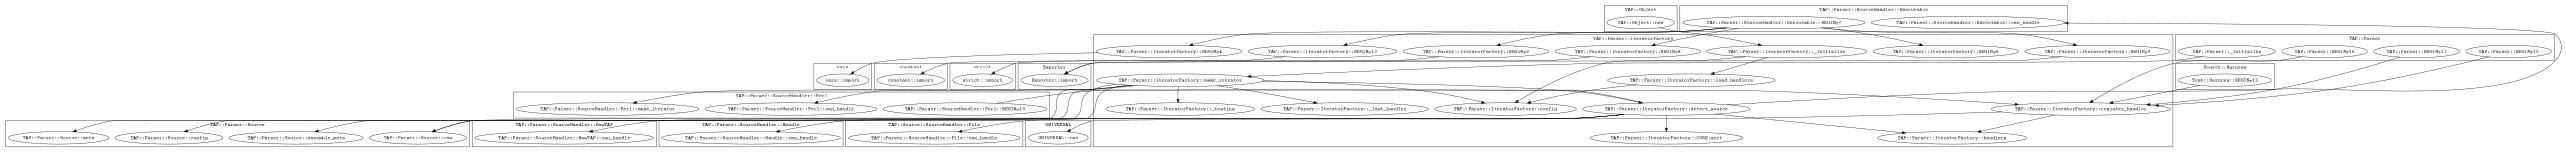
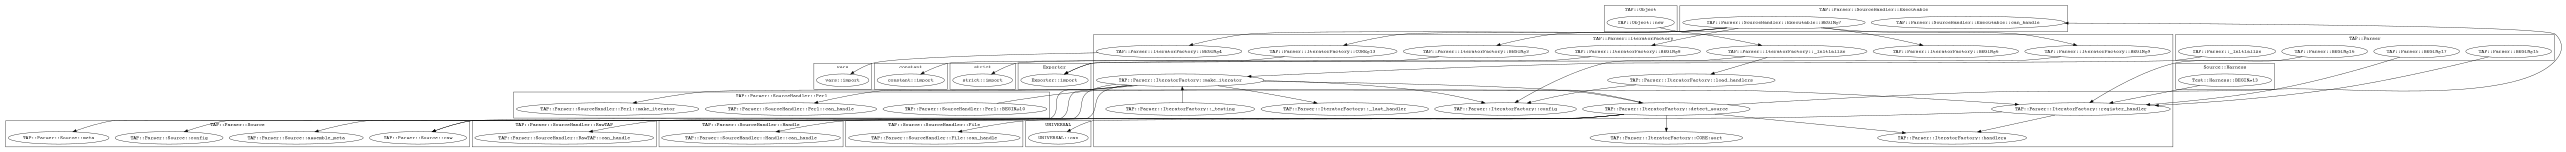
(1323, 51) -> (1323, 51)
(1178, 93) -> (1183, 96)
